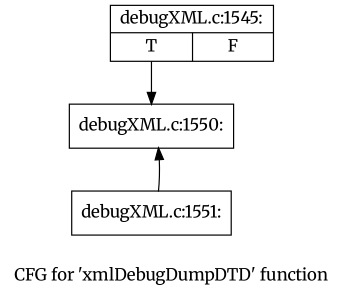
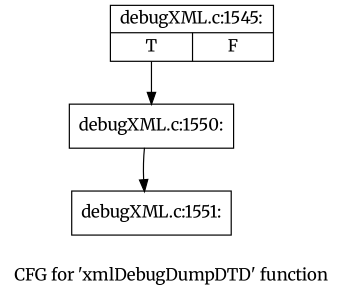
(159, 176) -> (144, 164)
